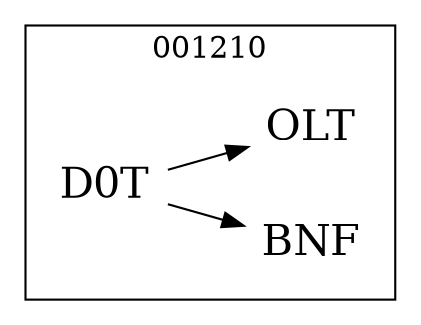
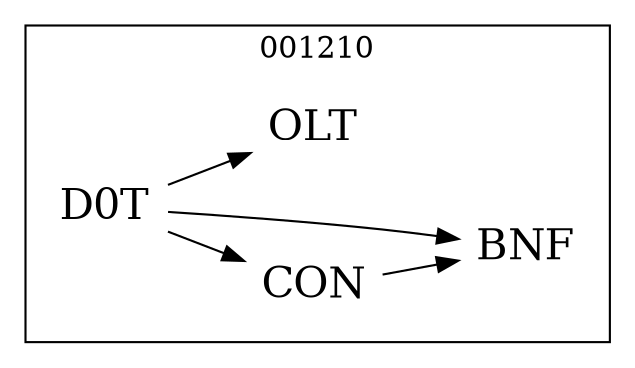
none -> (313, 287)
